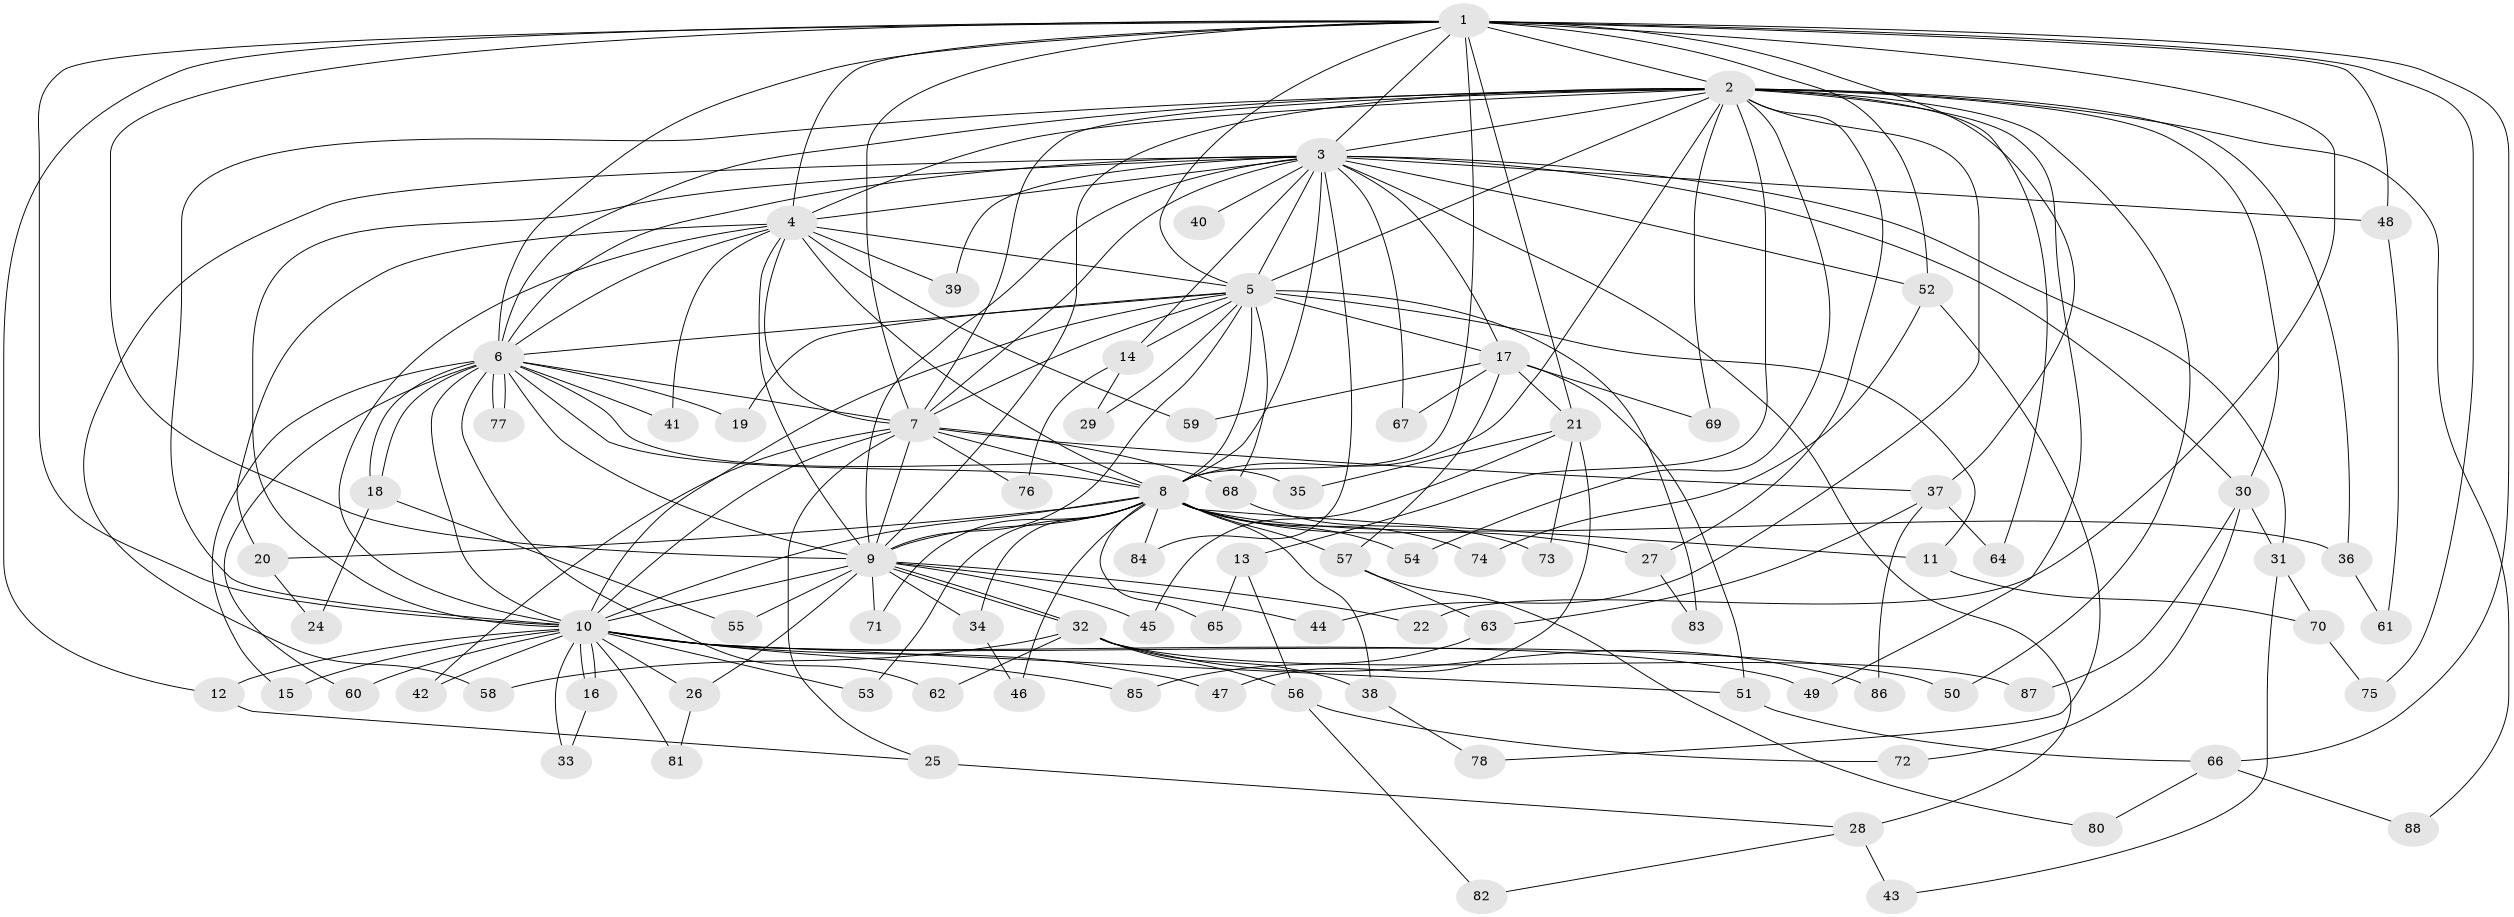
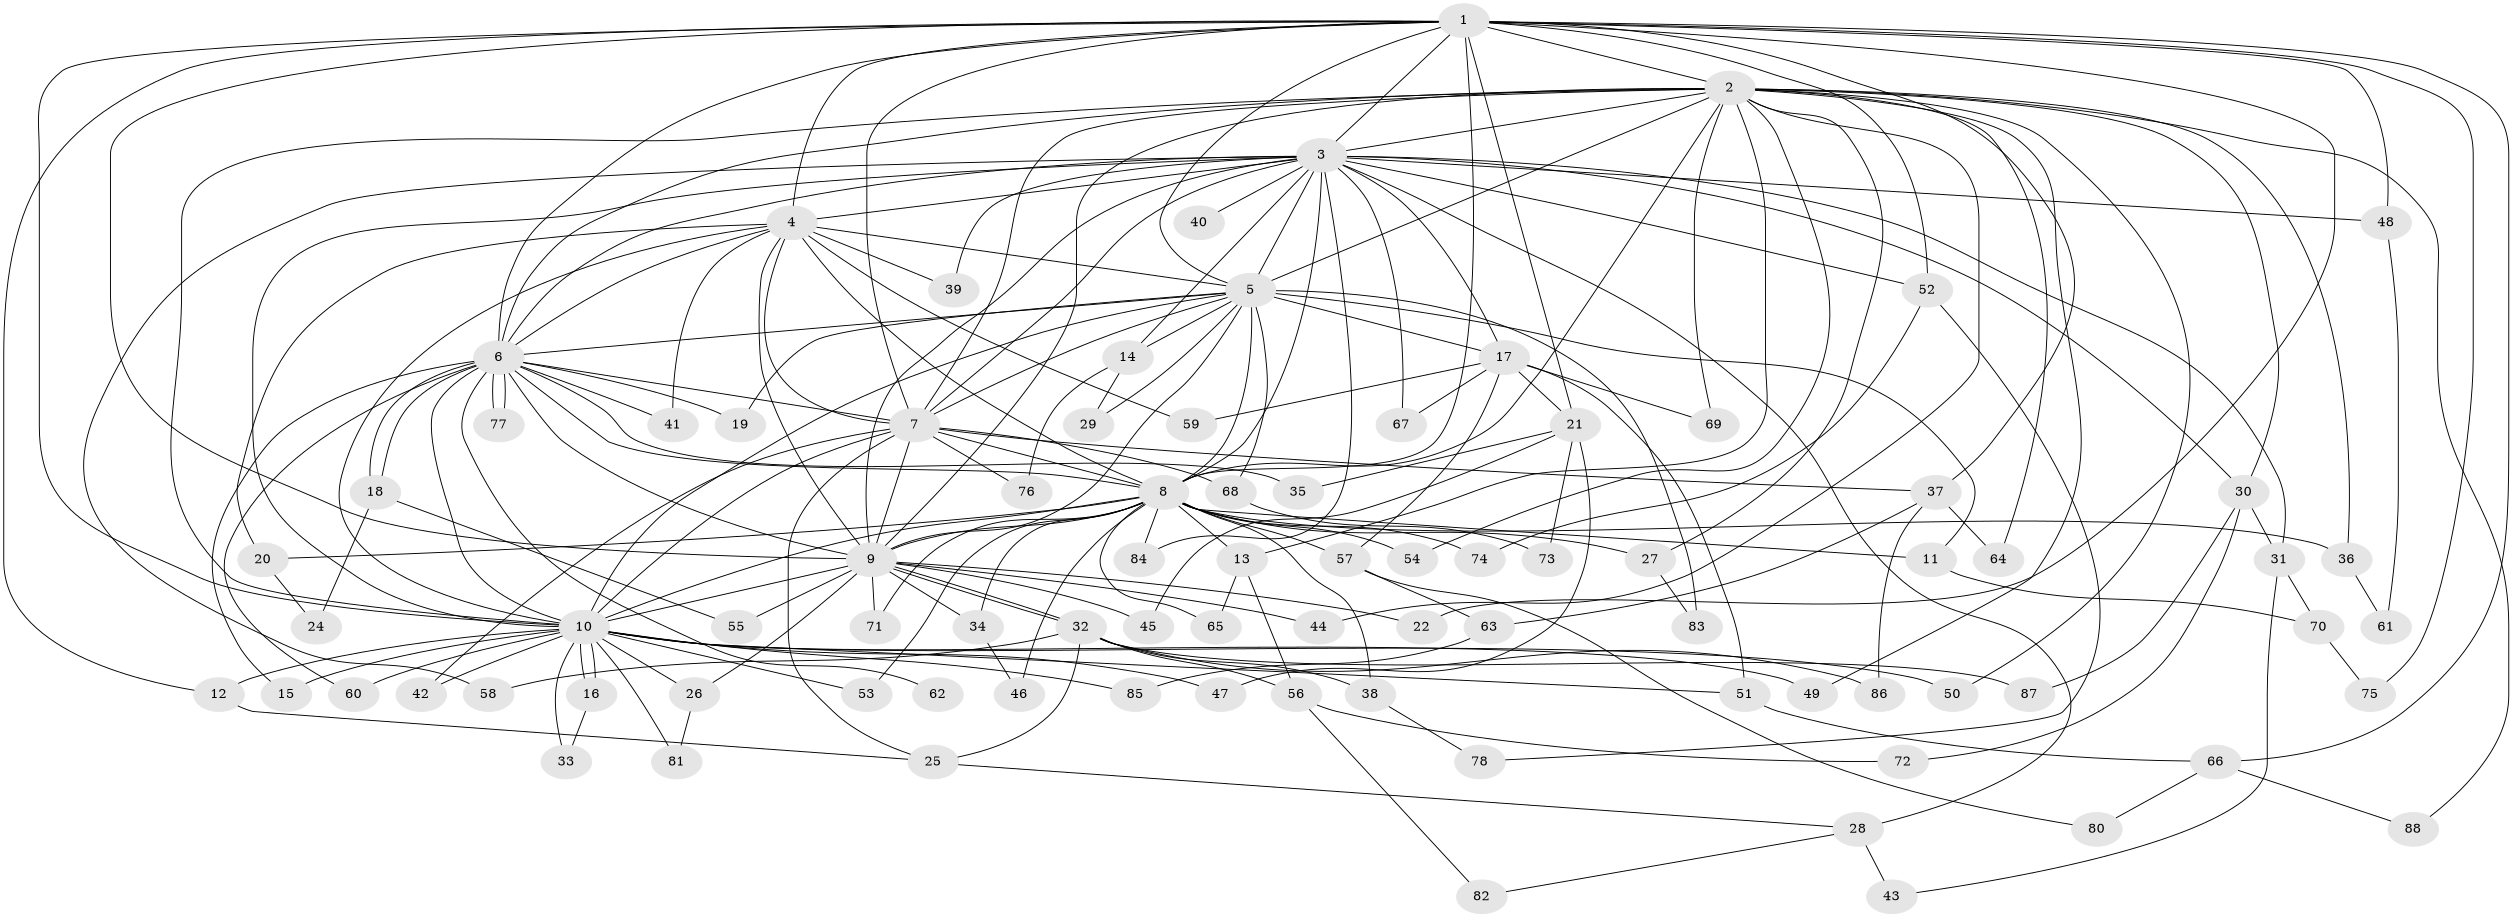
(1049, 135) -> none
none -> (1203, 526)
(1010, 661) -> (1040, 723)
